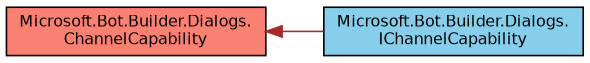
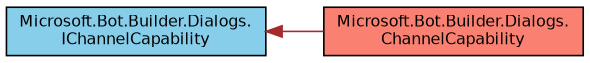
(303, 31) -> (303, 31)
